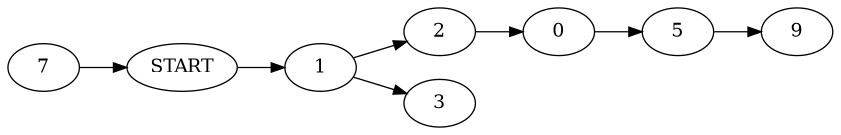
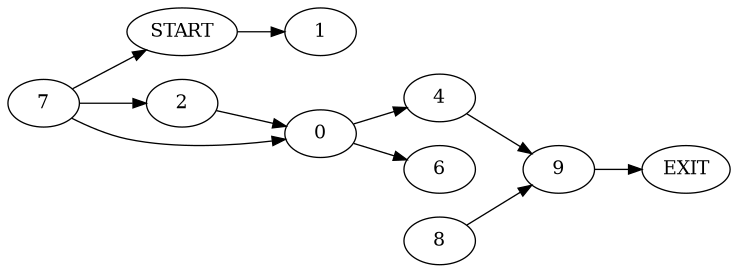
(678, 32) -> (440, 98)
(374, 52) -> (106, 103)
(440, 103) -> none
none -> (170, 145)
none -> (440, 169)
none -> (686, 169)
none -> (440, 241)
